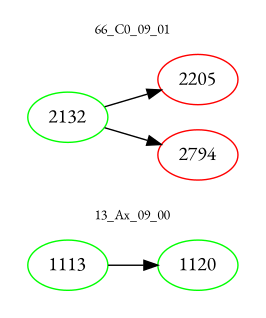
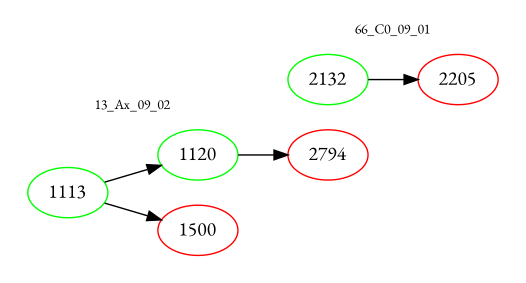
(126, 134) -> (258, 155)
(133, 216) -> (133, 105)
none -> (198, 230)
